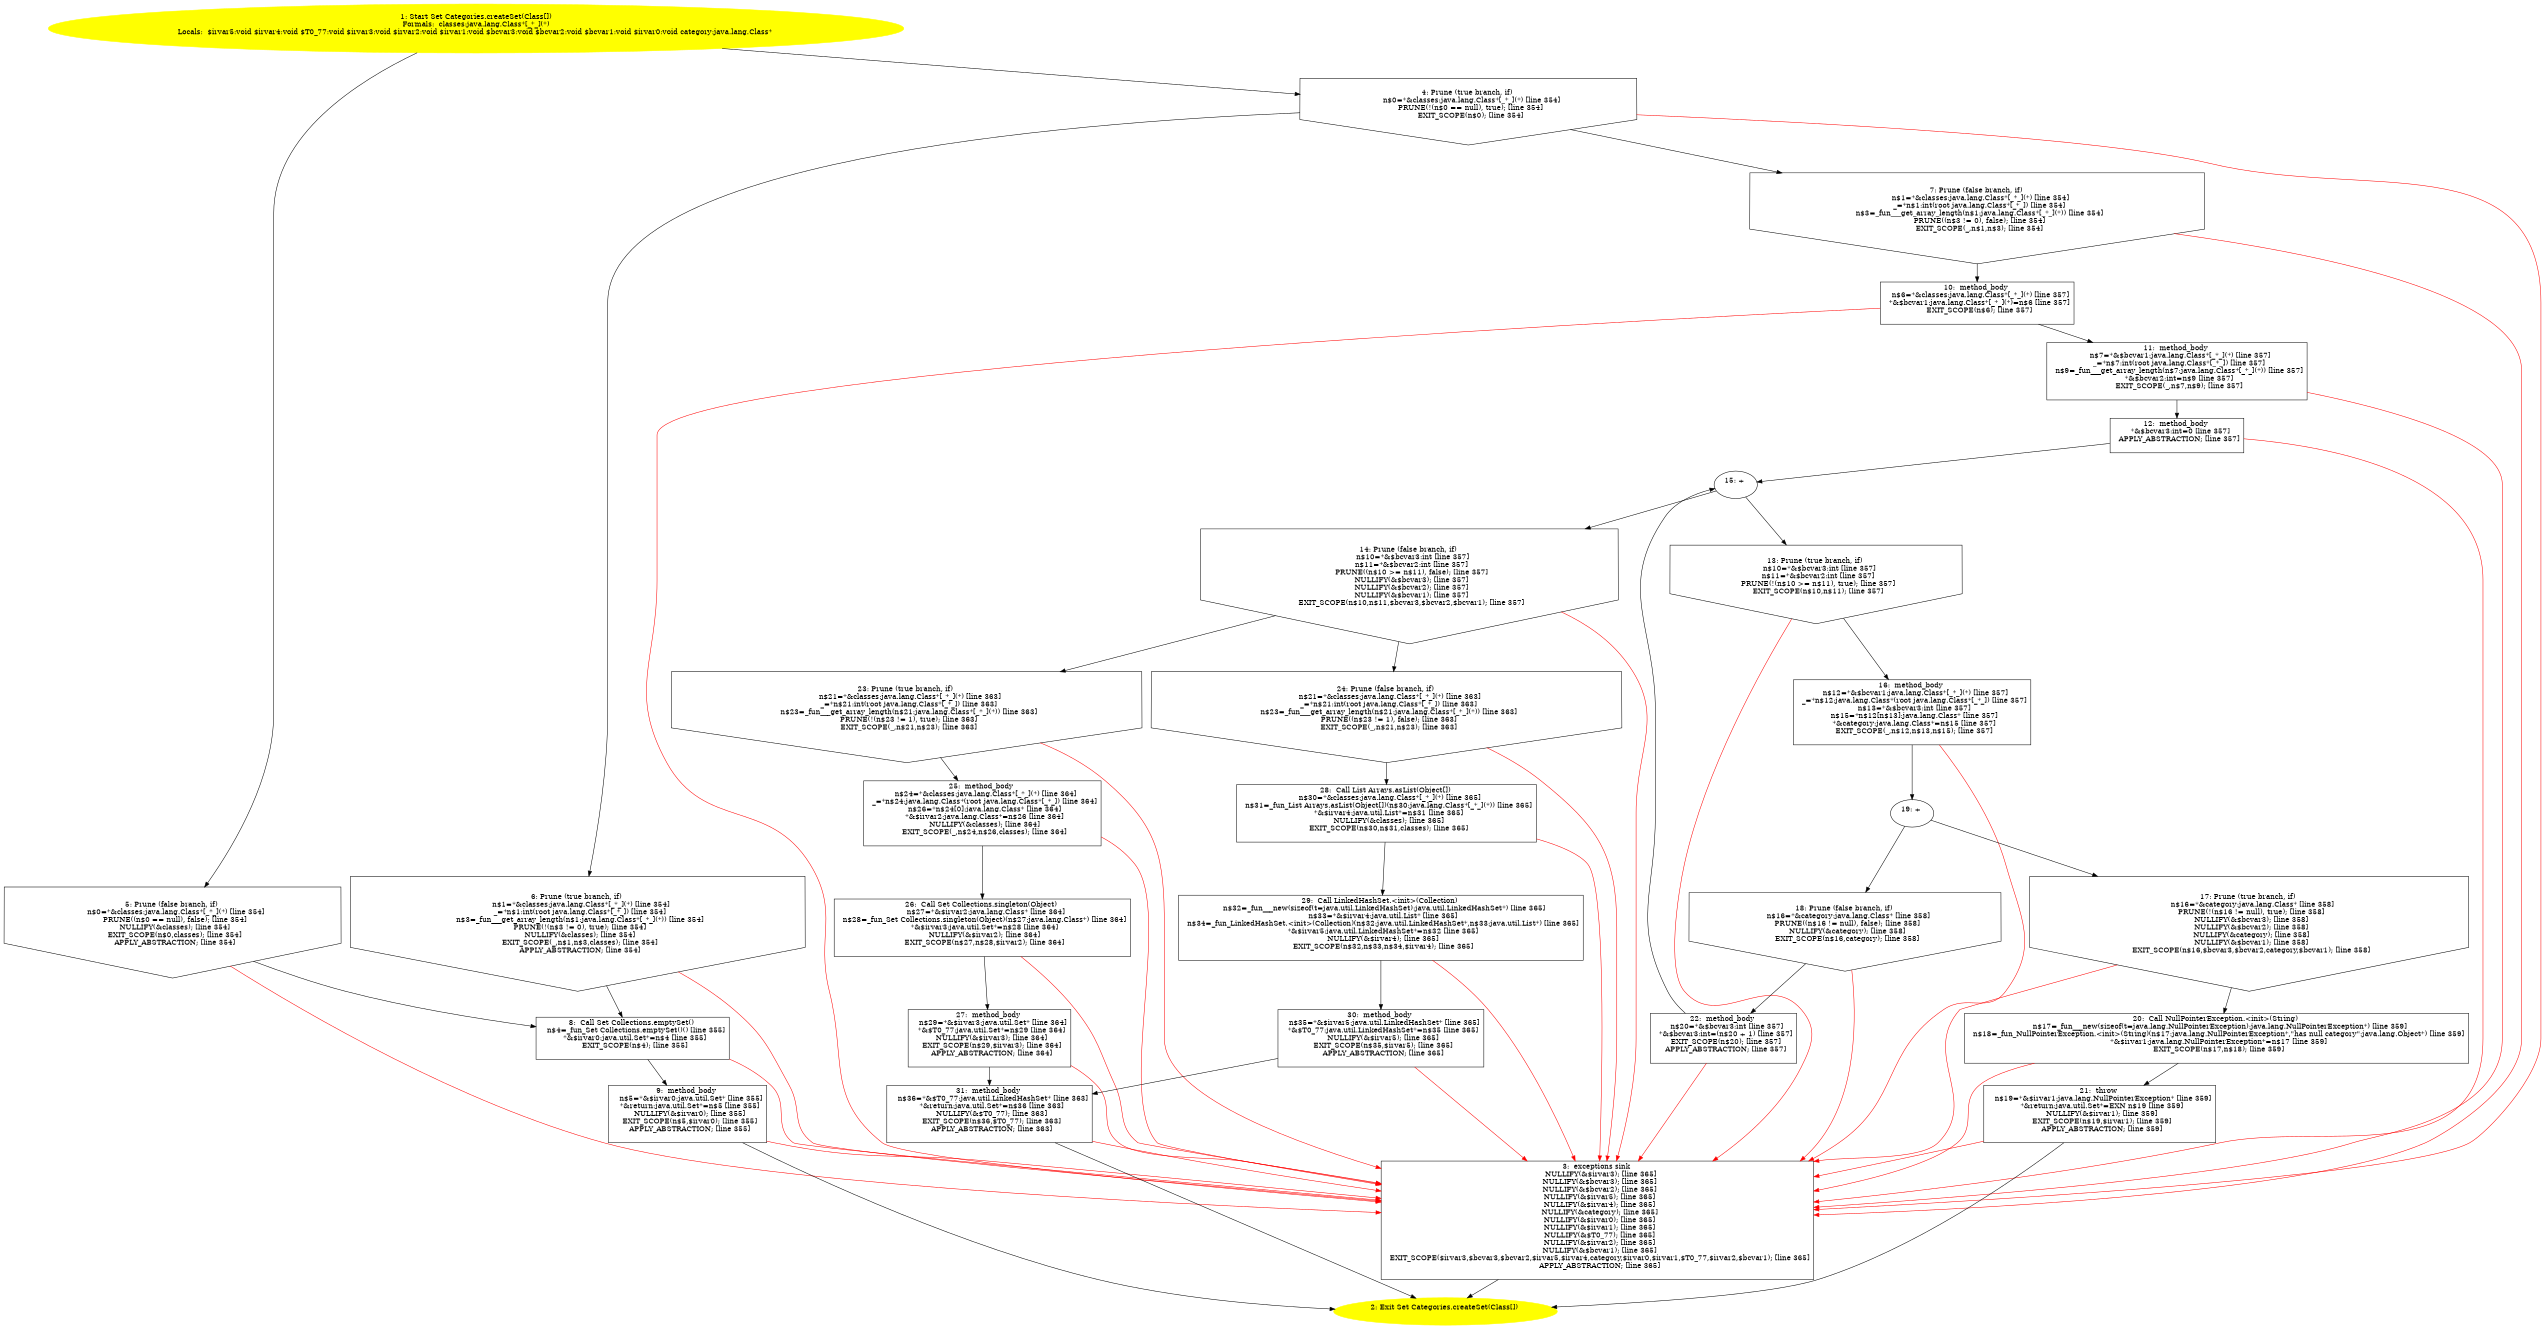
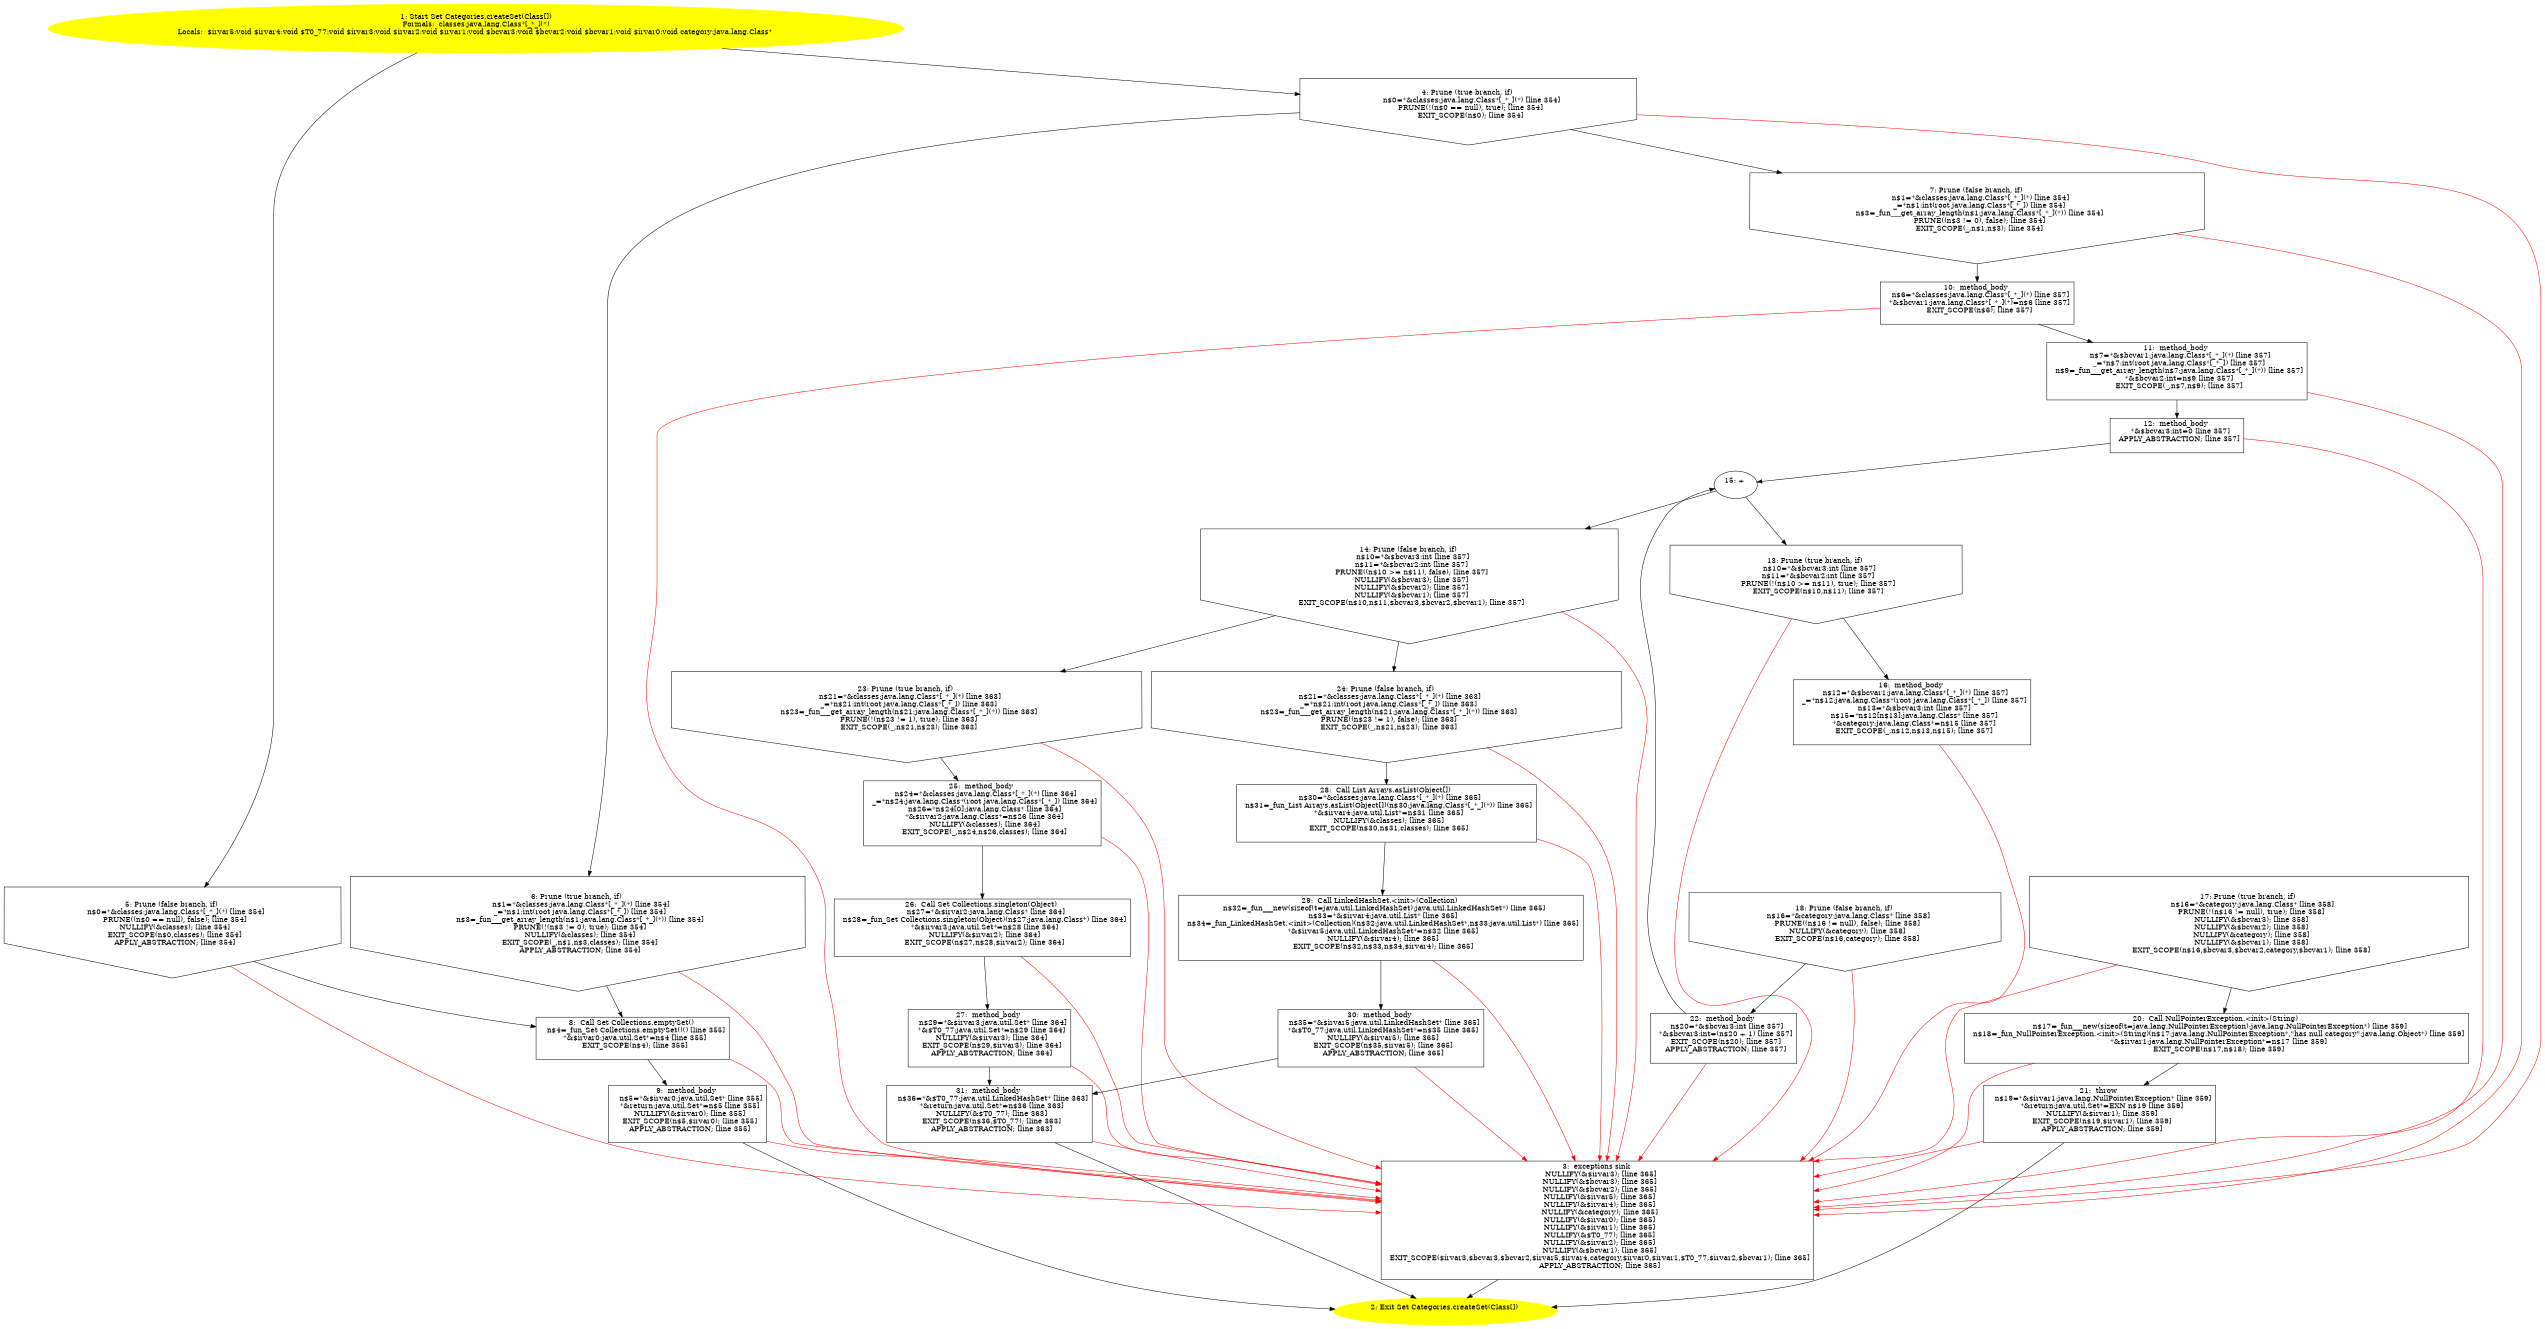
(1912, 813) -> none
